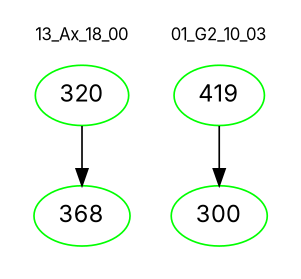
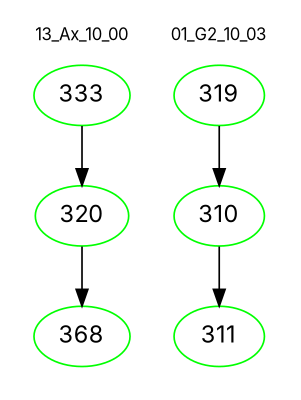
(82, 36) -> (82, 36)
none -> (82, 95)
(219, 95) -> (219, 95)
(219, 216) -> (219, 216)
none -> (219, 336)
